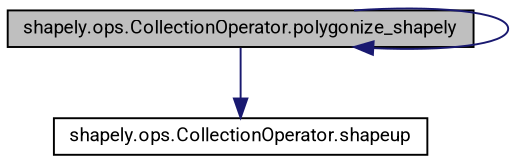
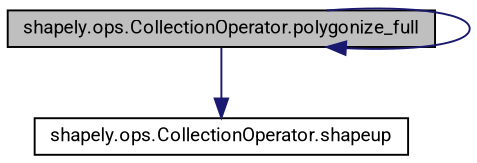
(241, 29) -> (221, 29)
